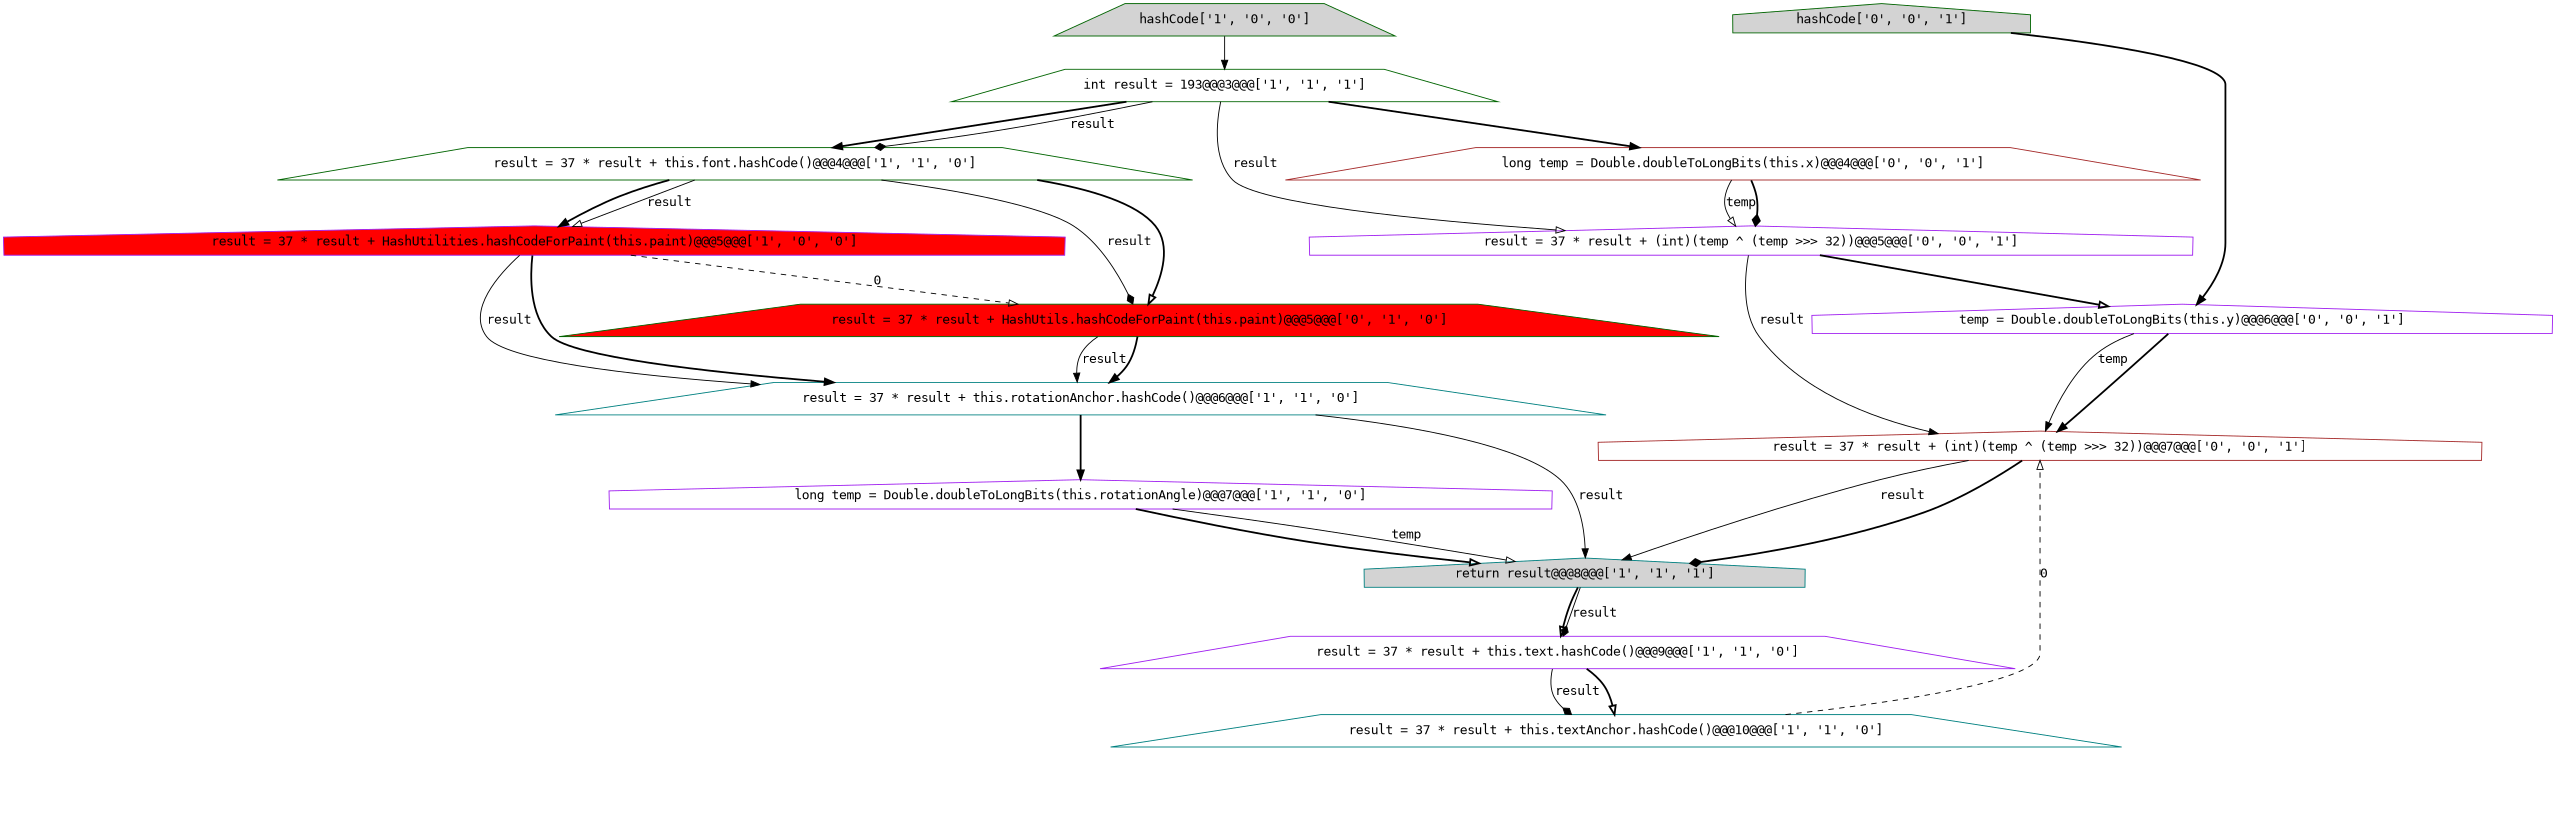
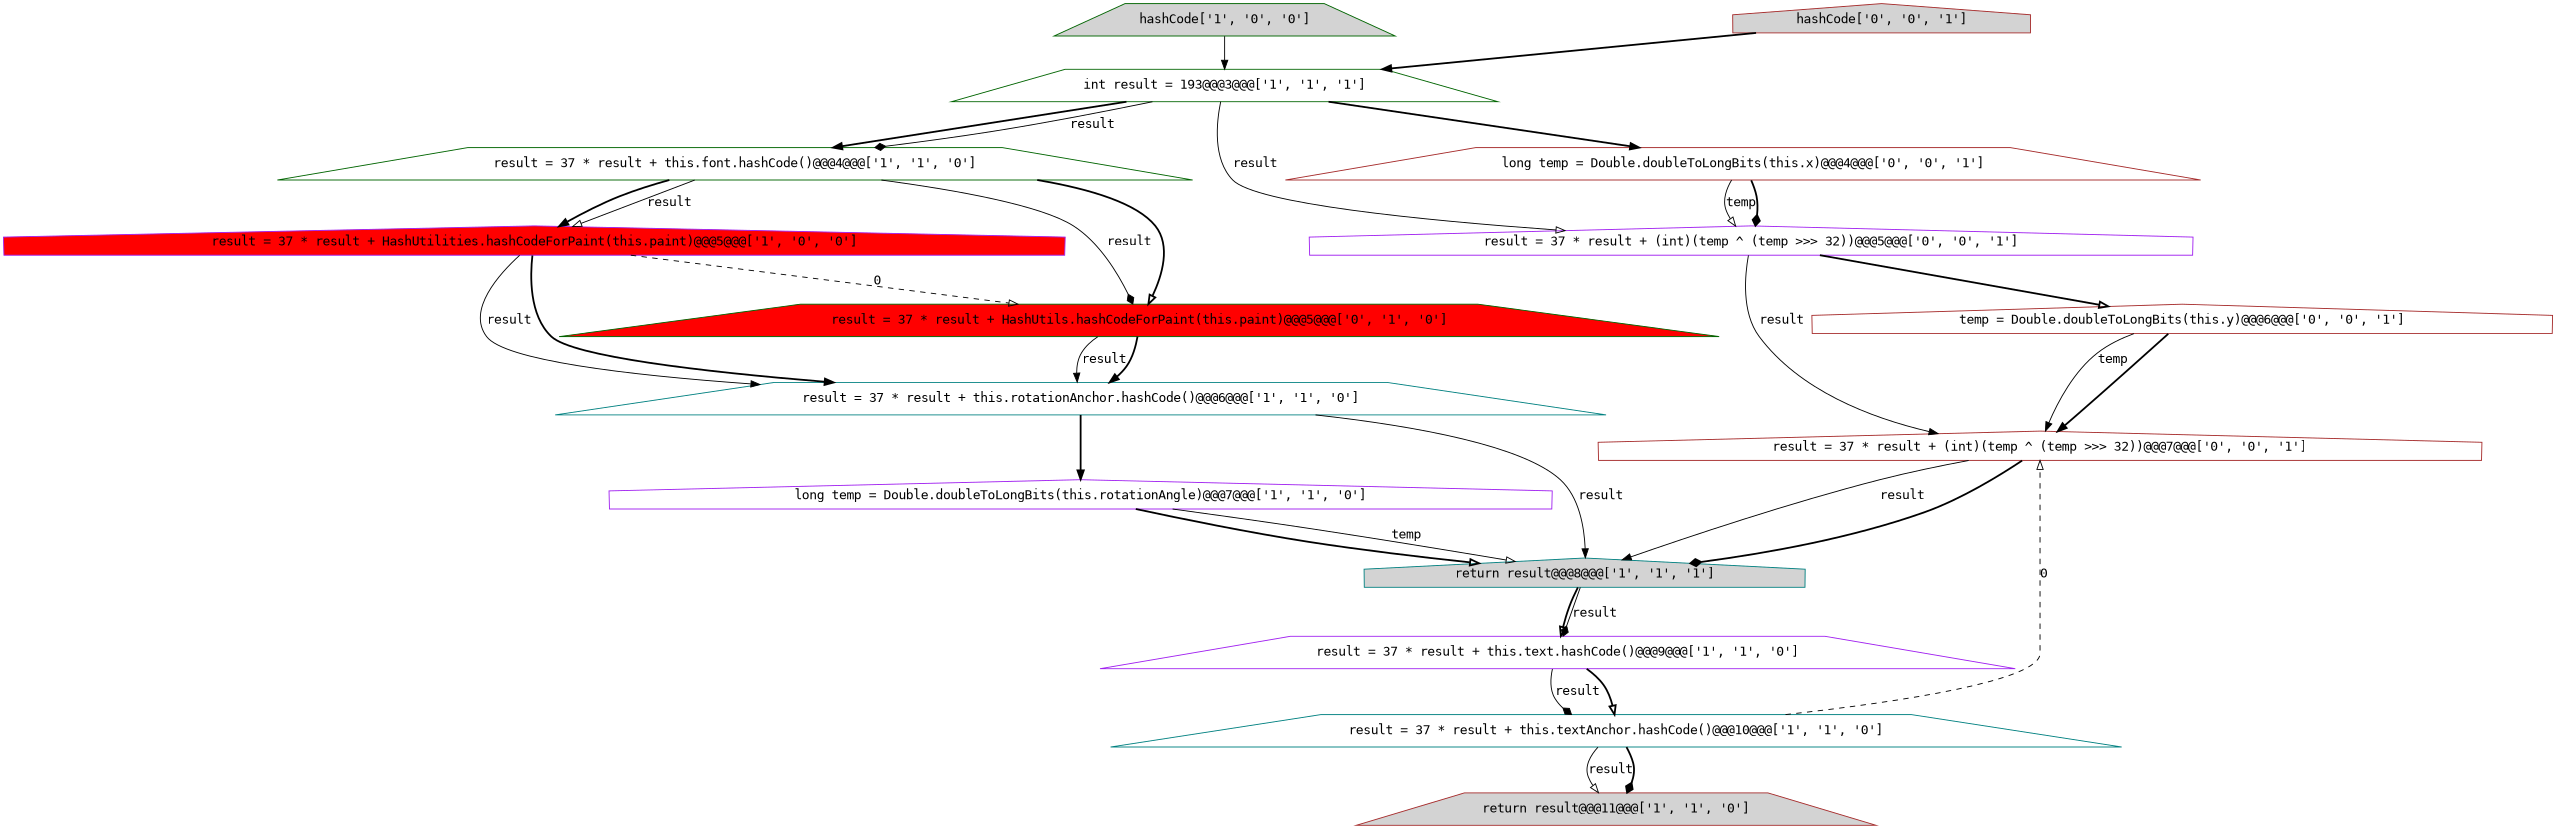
(1882, 20) -> (1882, 20)
(2224, 82) -> (1574, 51)
(2182, 320) -> (2182, 320)
none -> (1616, 809)
